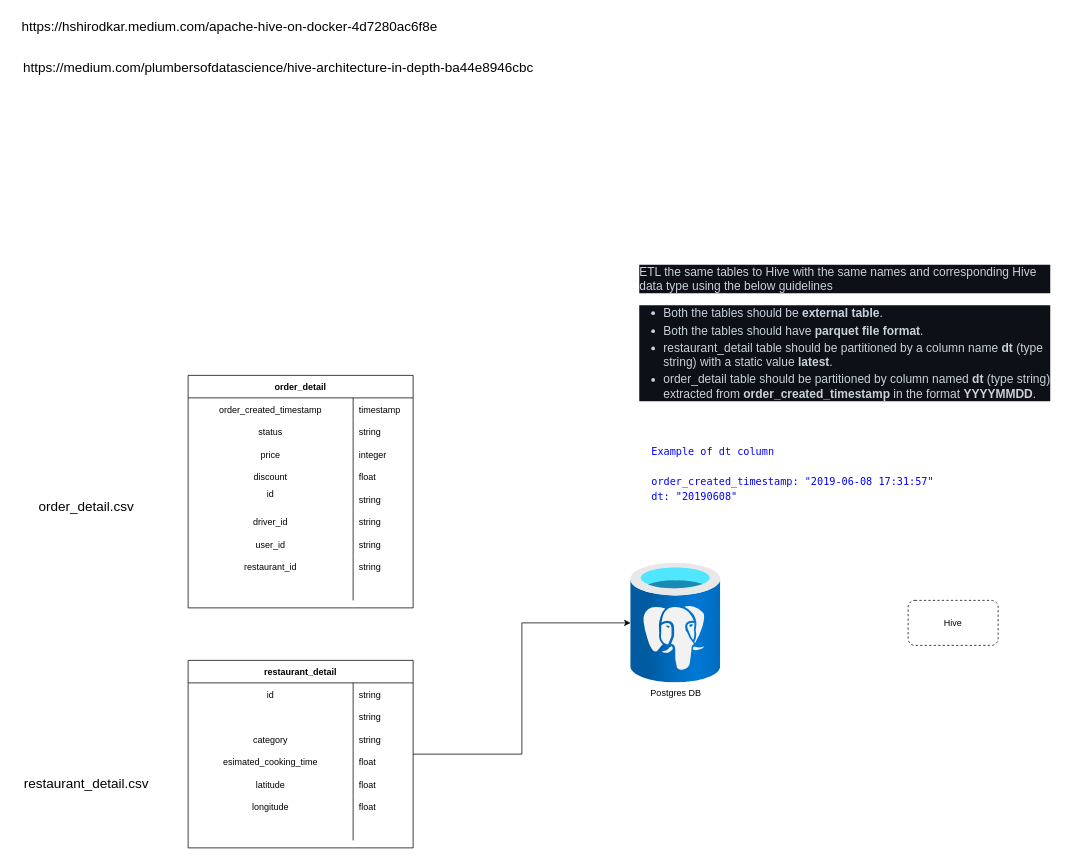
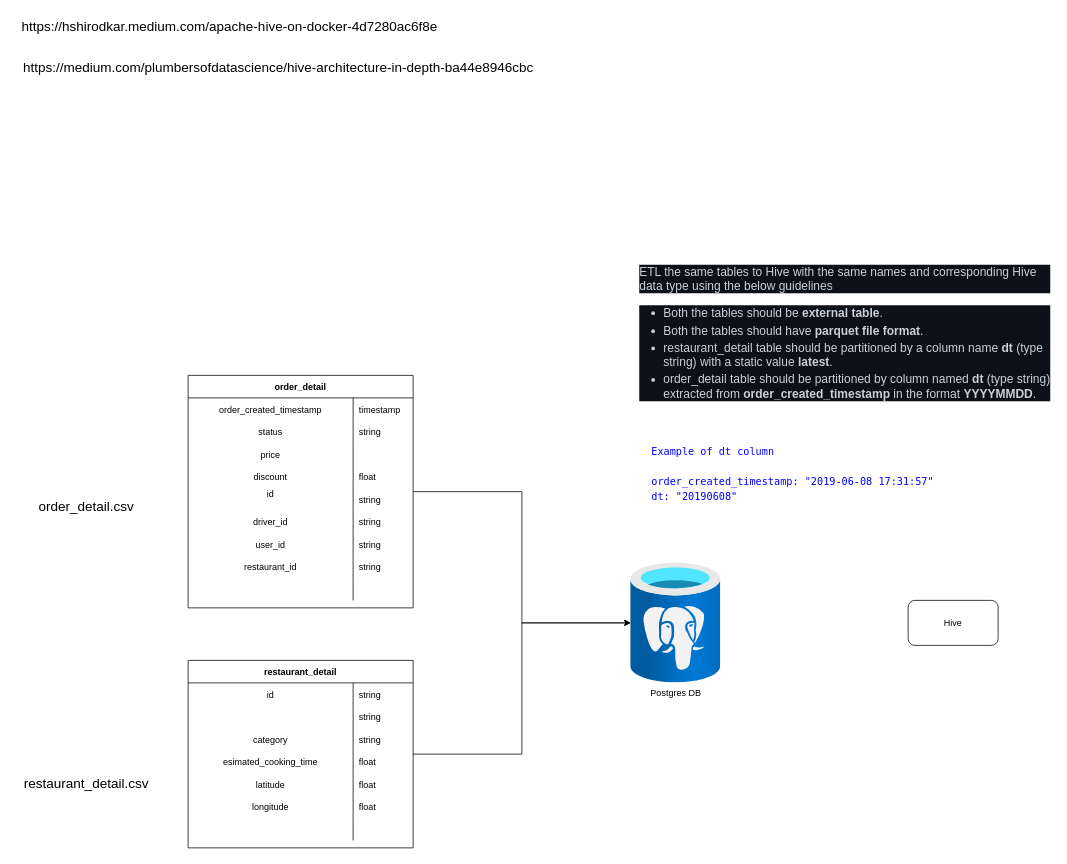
(383, 454) -> none
none -> (522, 502)
(953, 623) -> (953, 623)
